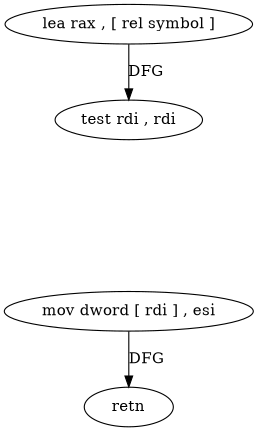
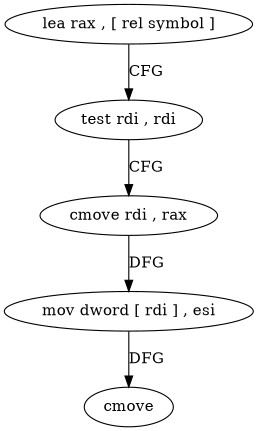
(146, 72) -> (146, 72)
none -> (129, 216)
(129, 407) -> (129, 407)
